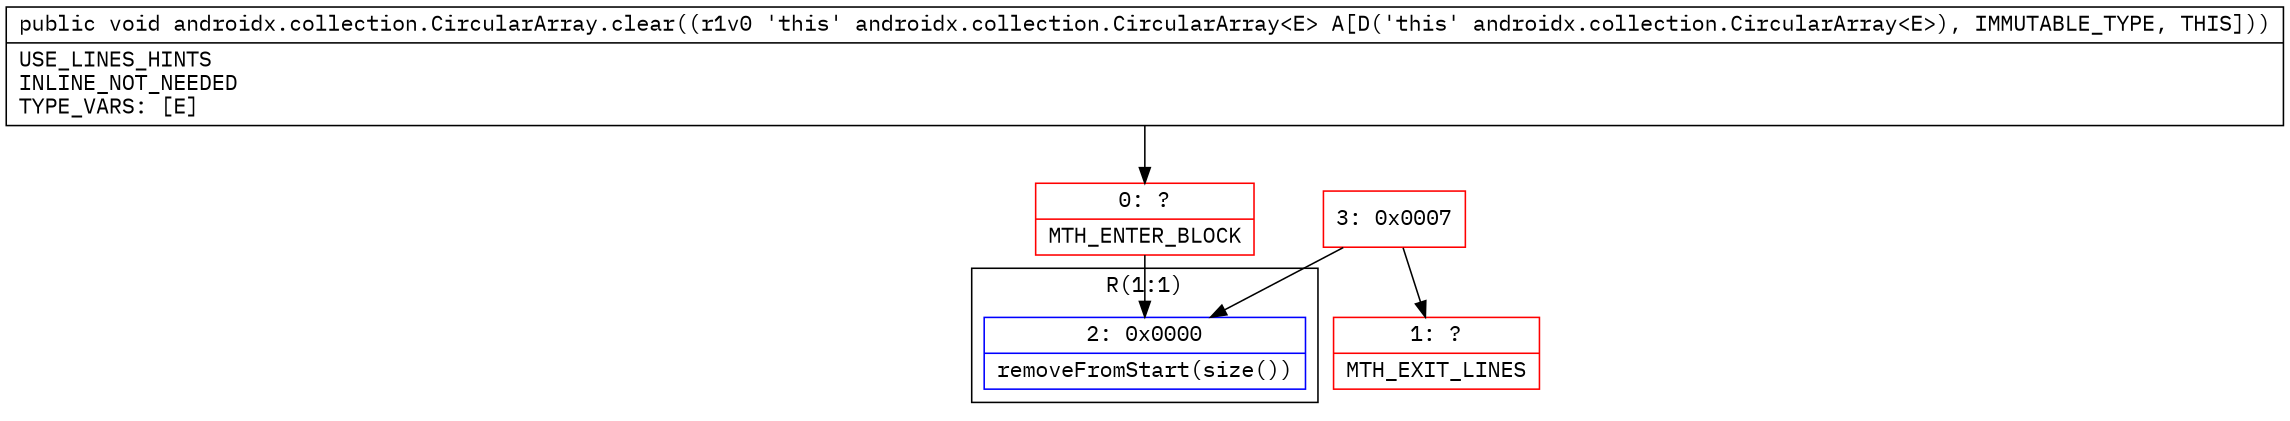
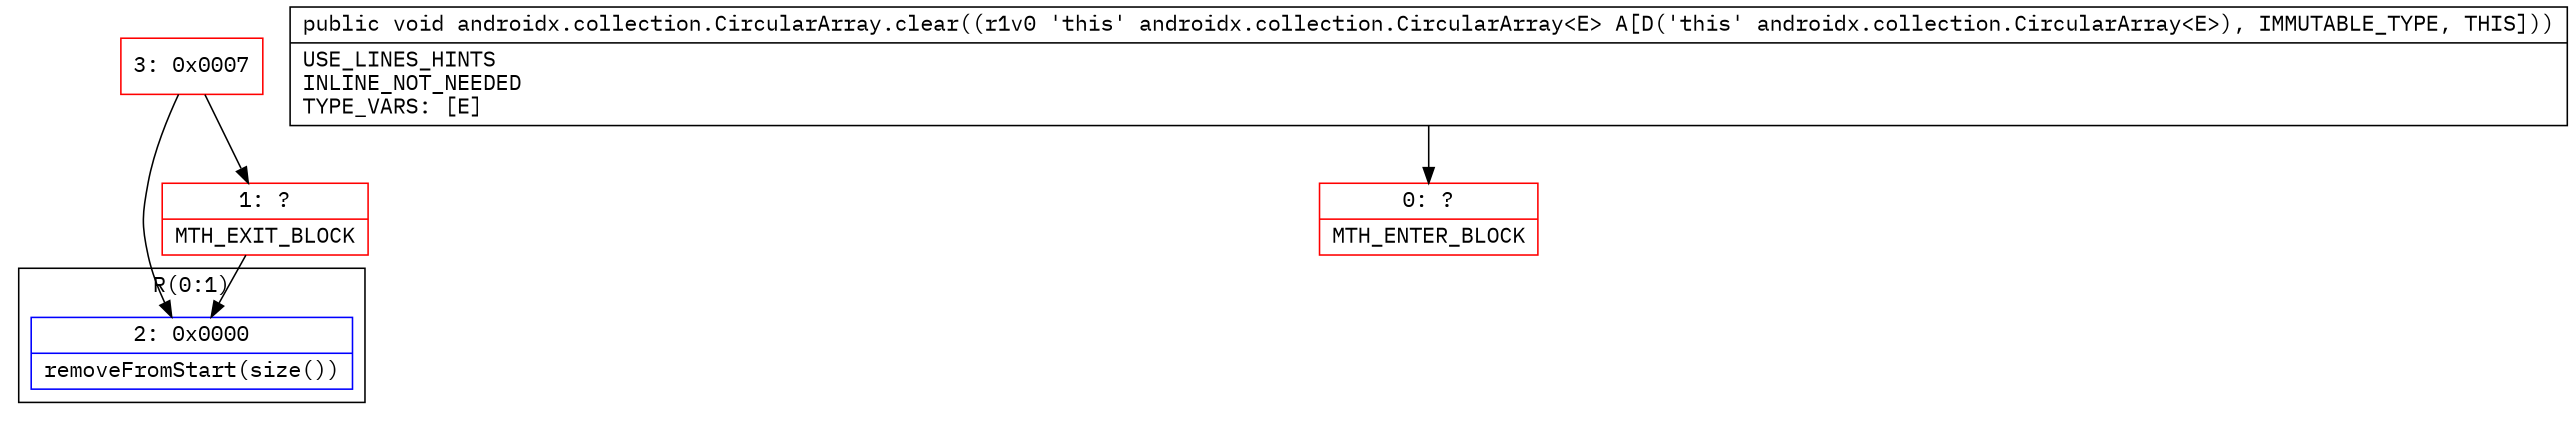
(1145, 278) -> (233, 279)
(1145, 286) -> (192, 286)
(1437, 370) -> (265, 236)
